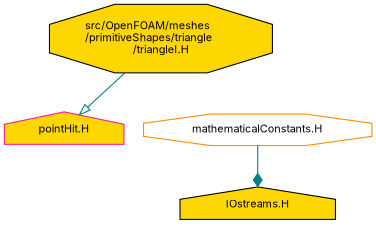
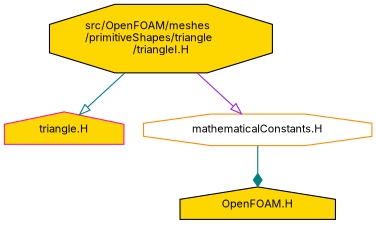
none -> (215, 89)
(64, 130) -> (64, 130)
(258, 205) -> (258, 205)
